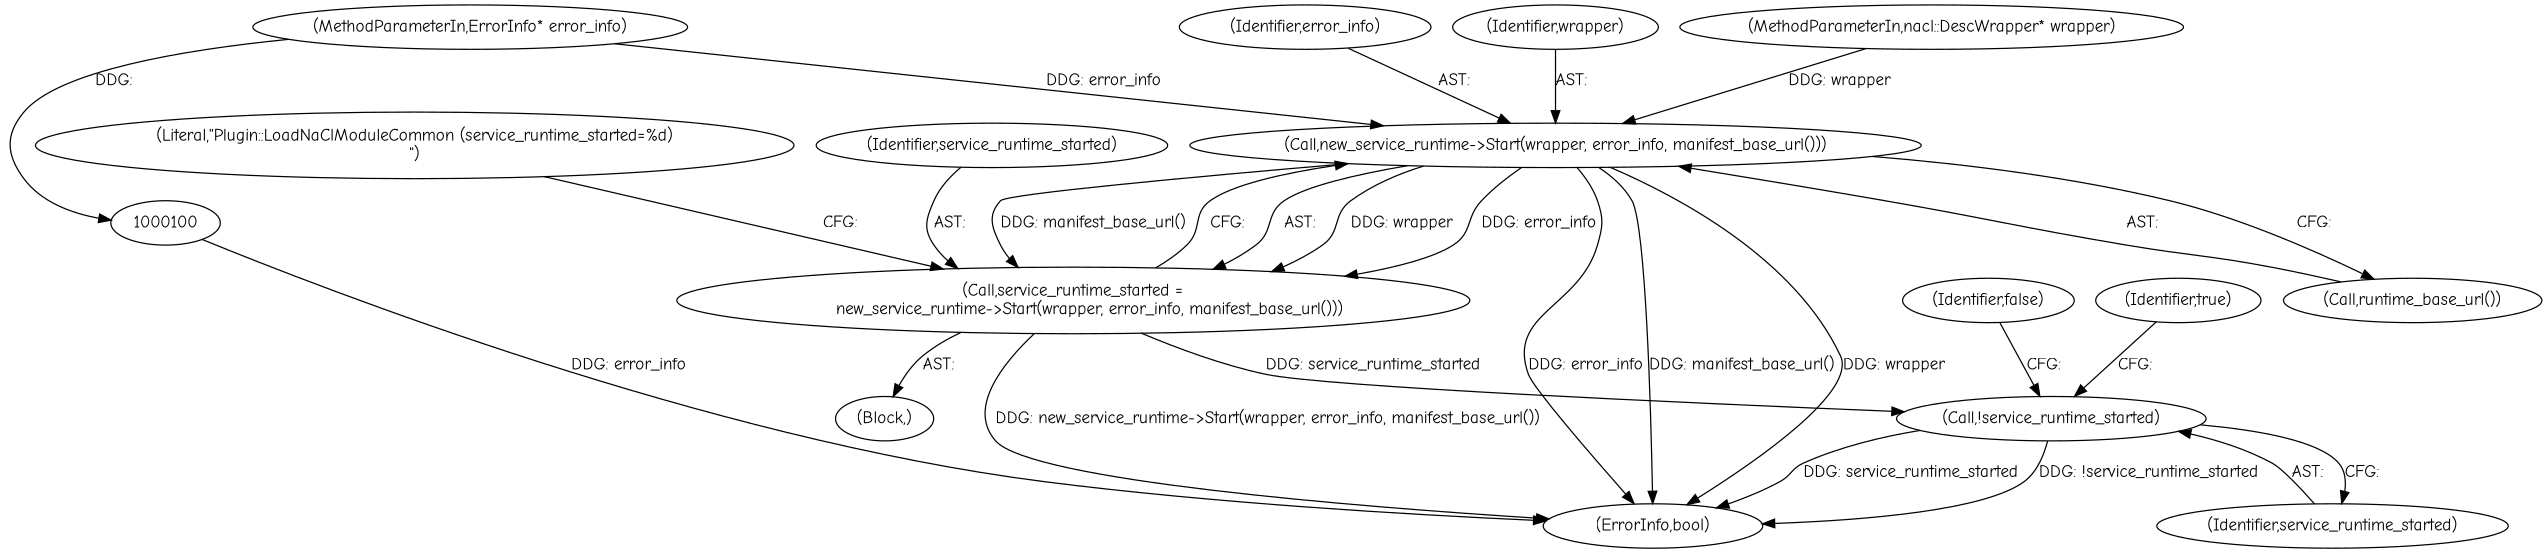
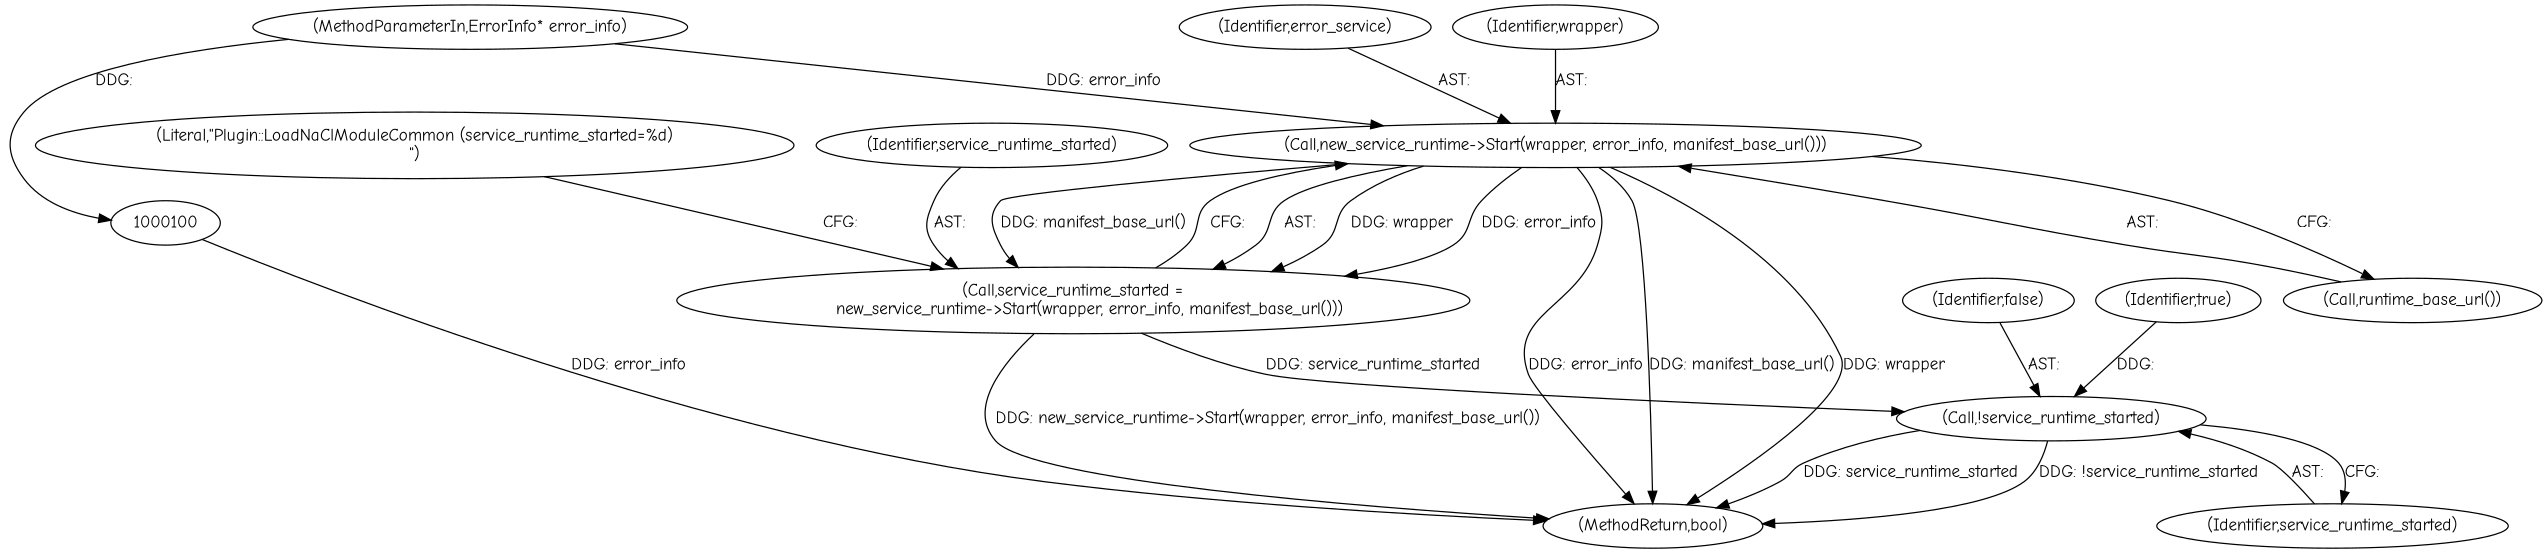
(1305, 27) -> (1305, 27)
(1932, 27) -> none
(2047, 365) -> (2047, 365)
(2138, 365) -> (2138, 365)
(885, 419) -> none
(1653, 526) -> (1653, 526)
